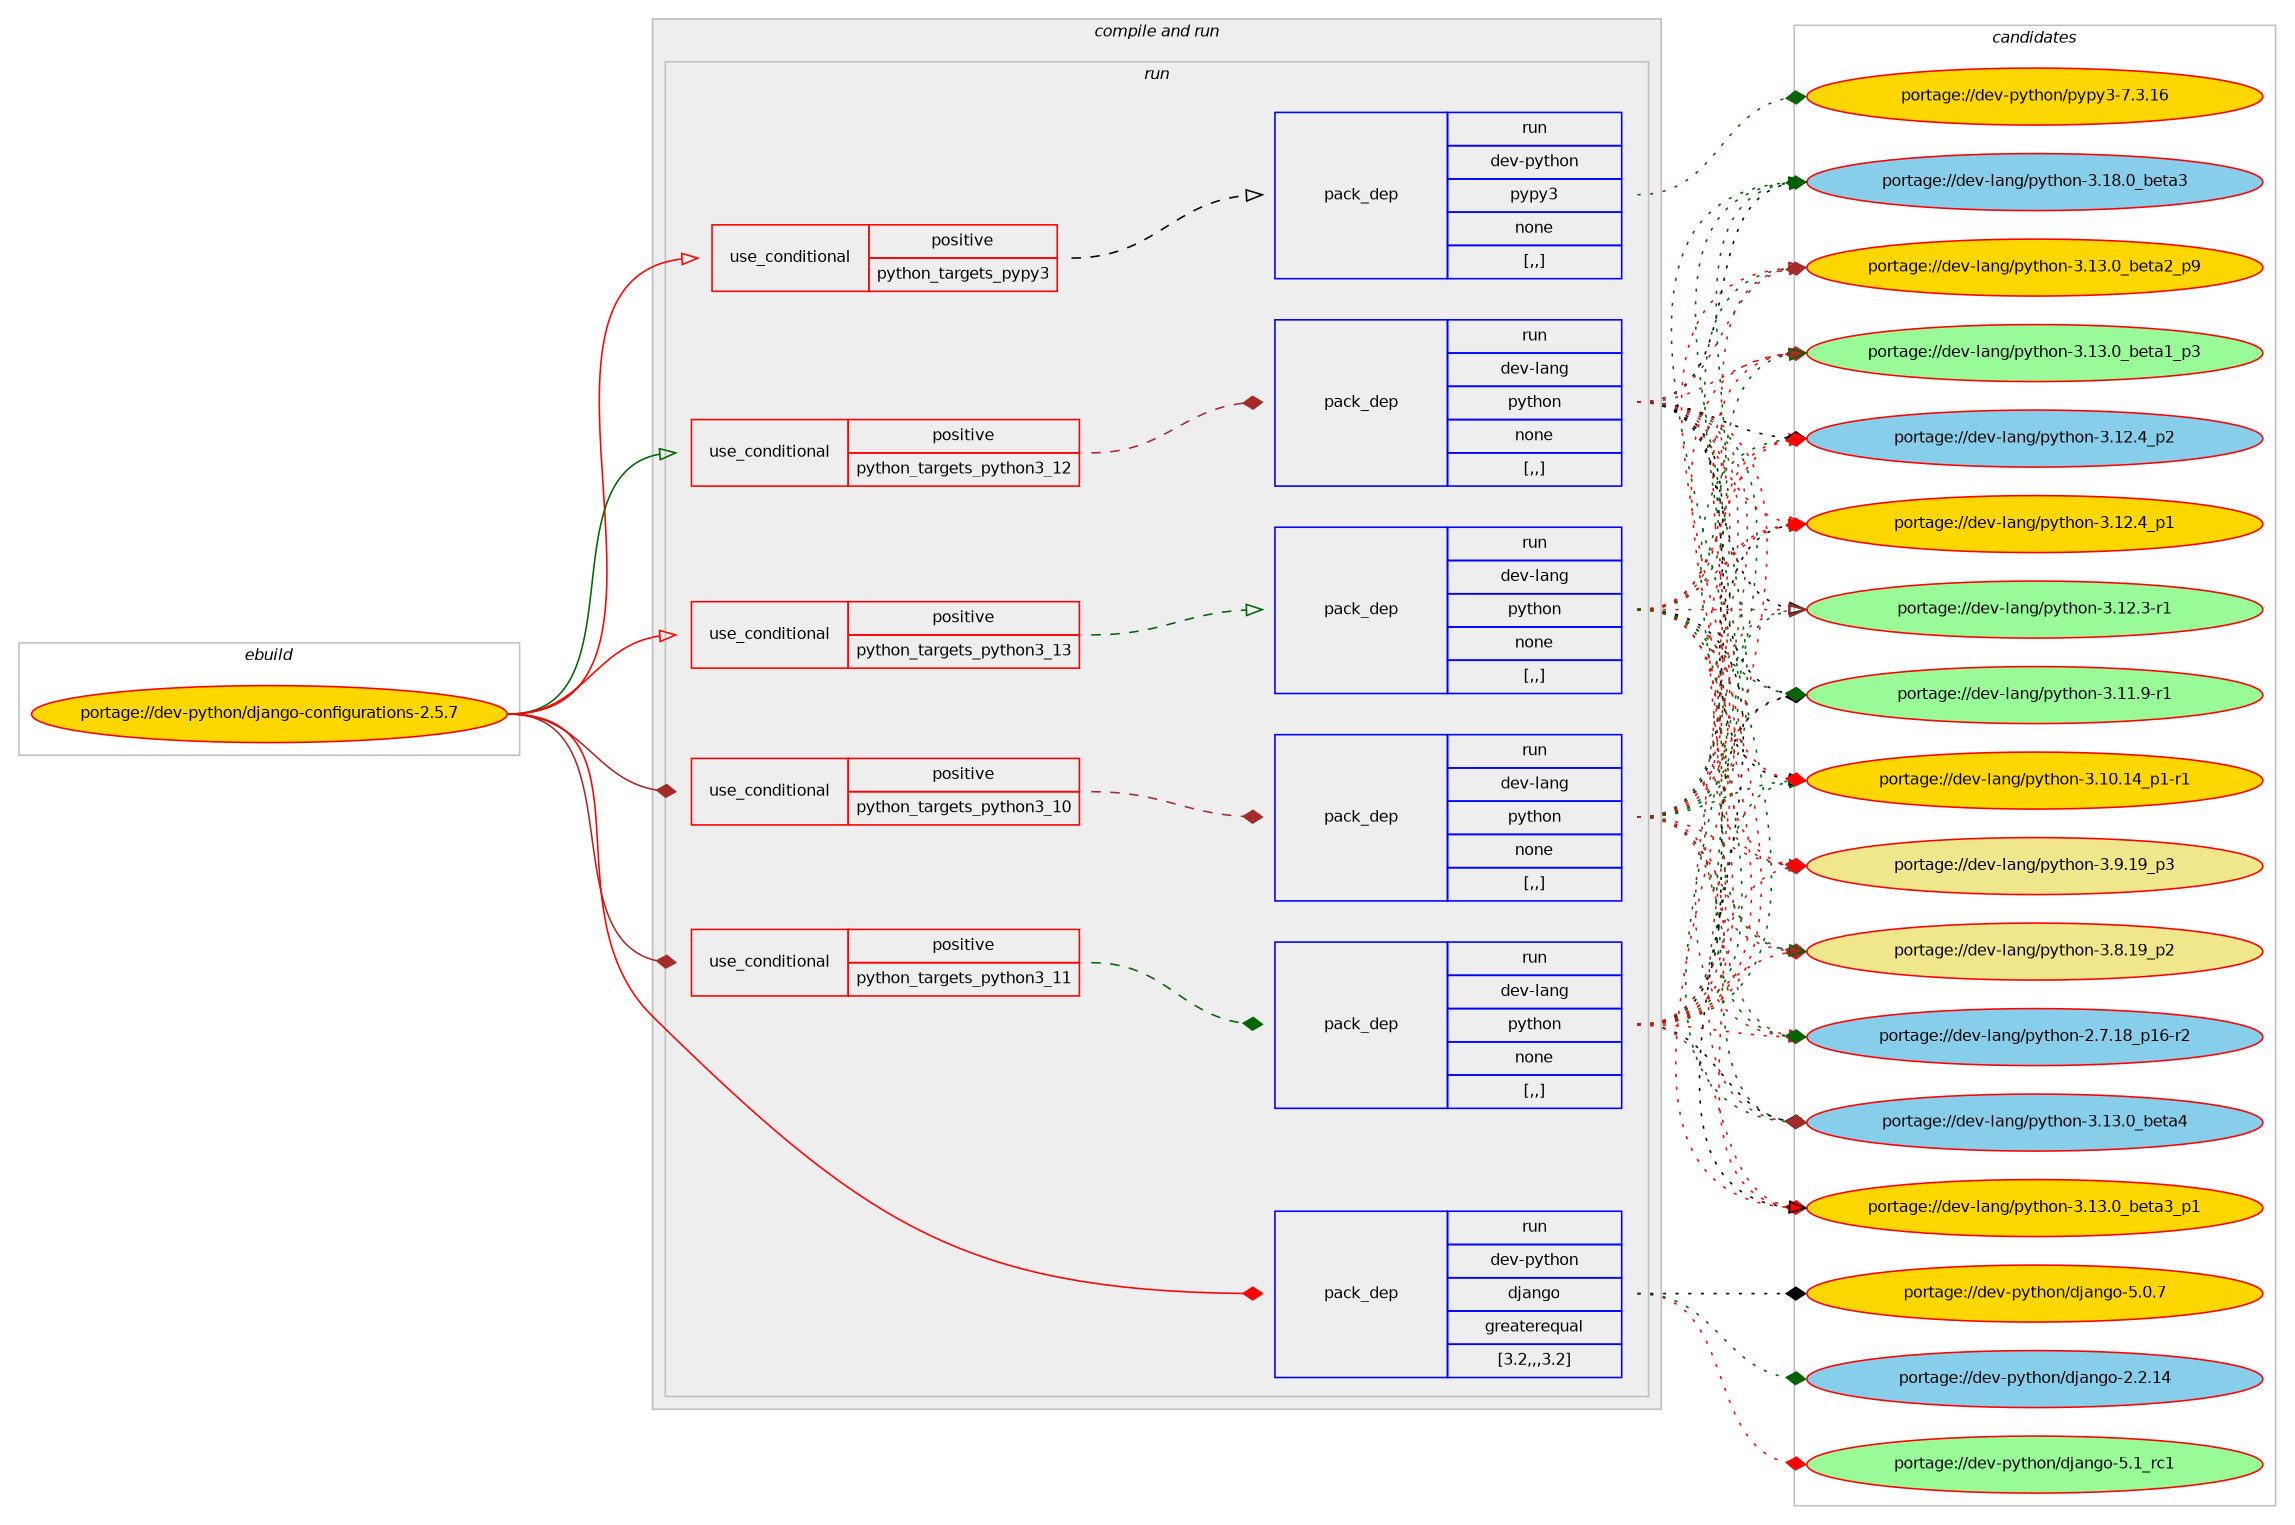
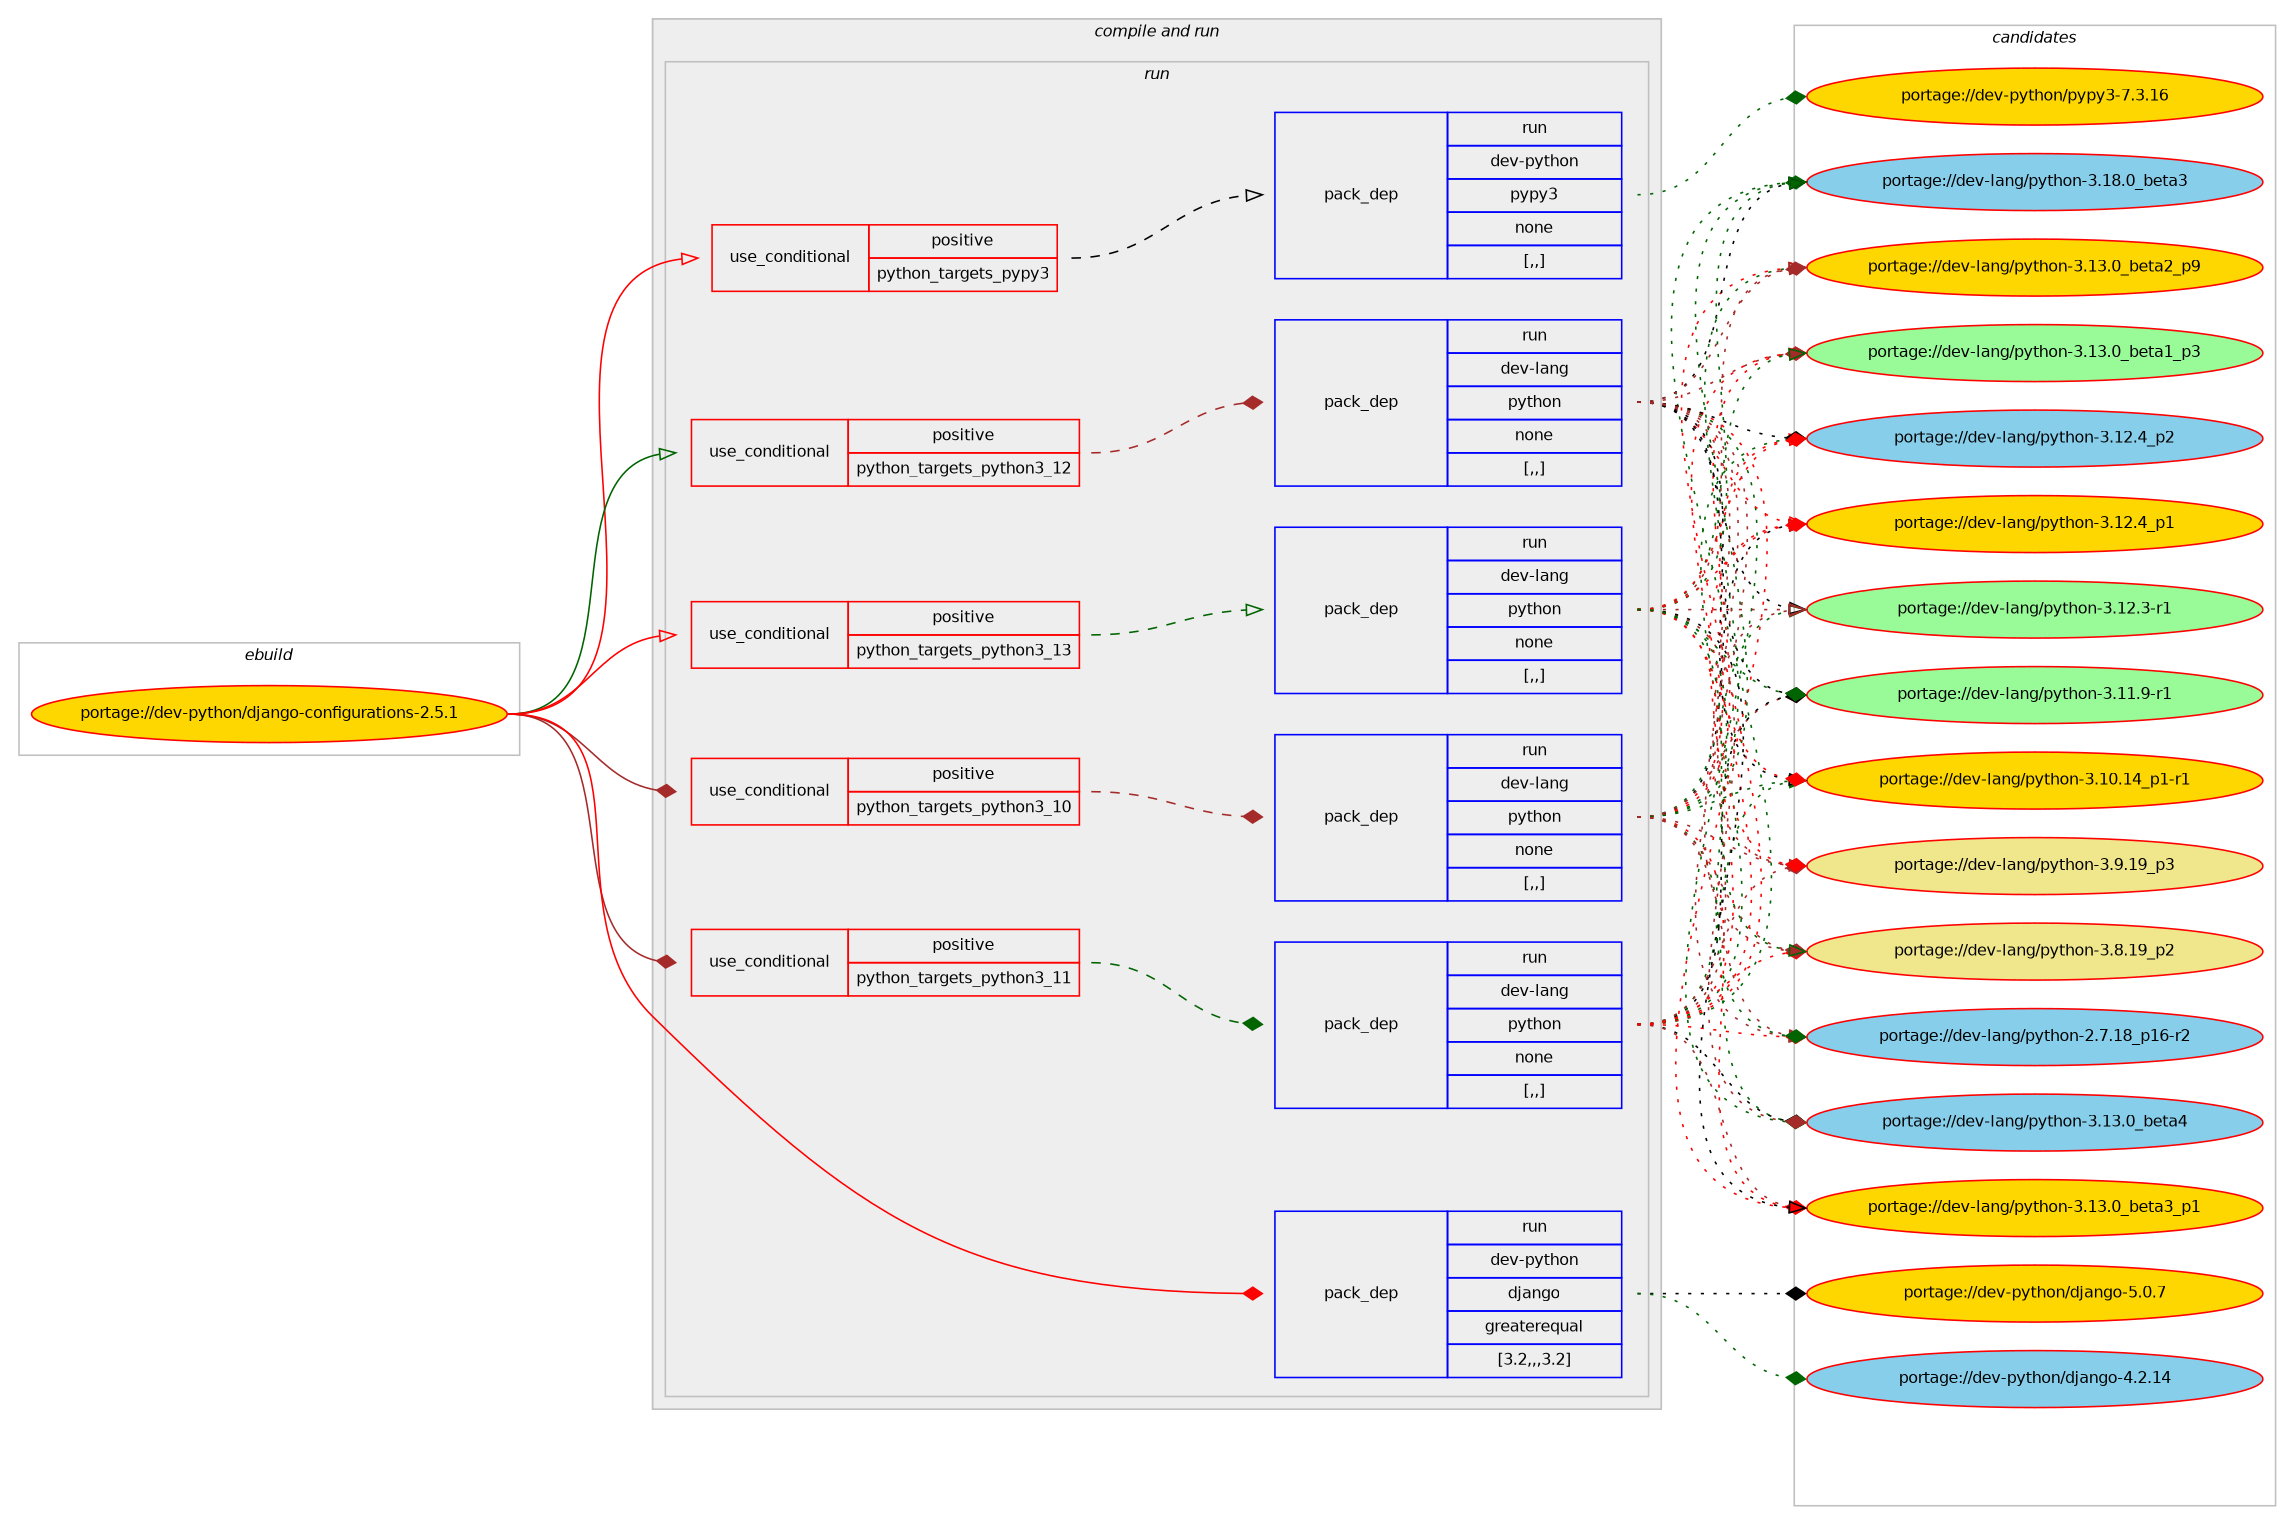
(269, 714) -> (269, 714)
(2035, 1379) -> (2035, 1379)
(2035, 1465) -> none
